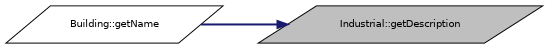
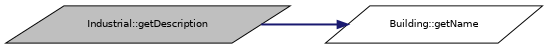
(239, 24) -> (299, 24)
